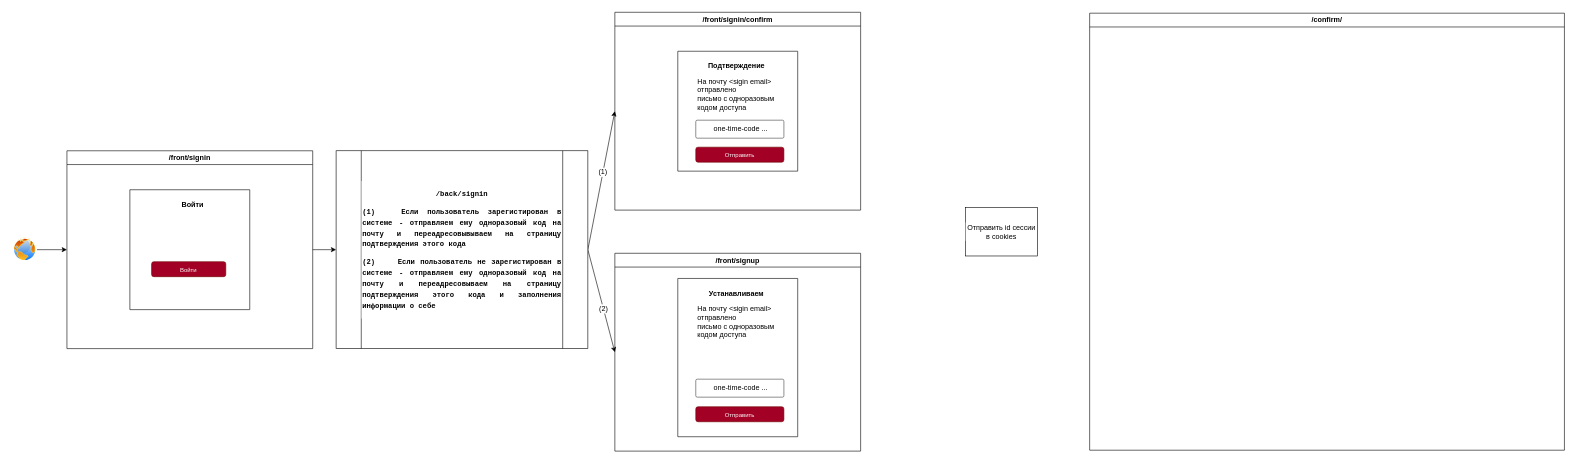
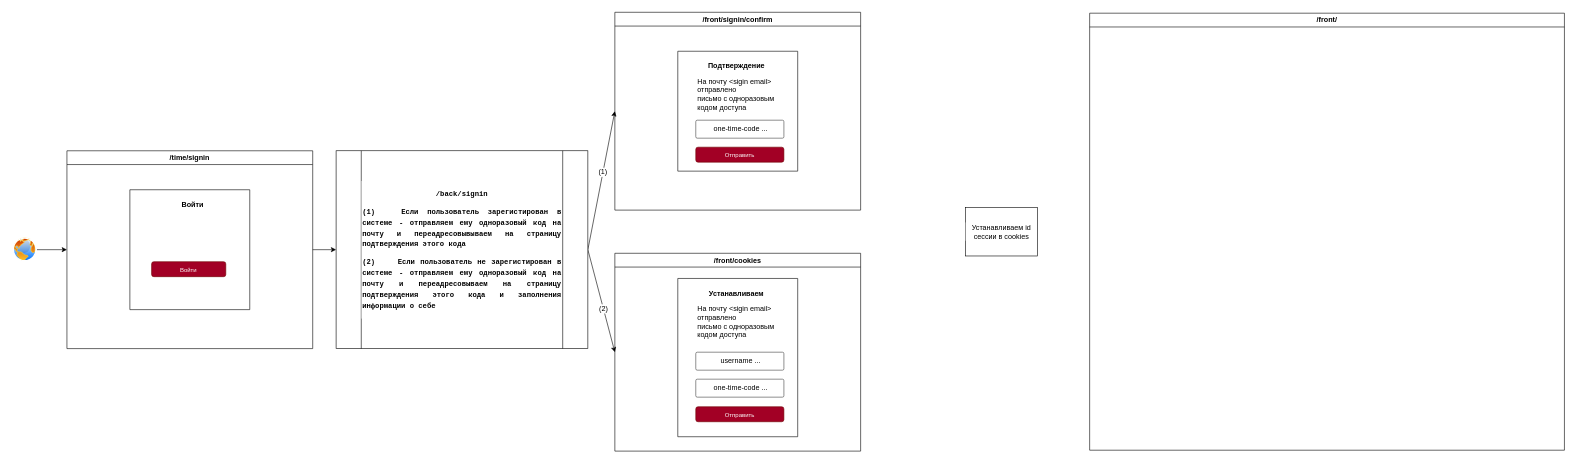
(1328, 20) -> (1328, 20)
(189, 158) -> (189, 158)
(1002, 232) -> (1002, 232)
(738, 261) -> (738, 261)
none -> (740, 362)
